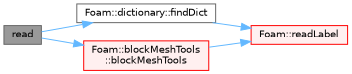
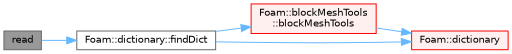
(299, 35) -> (460, 40)
(58, 41) -> (228, 30)
